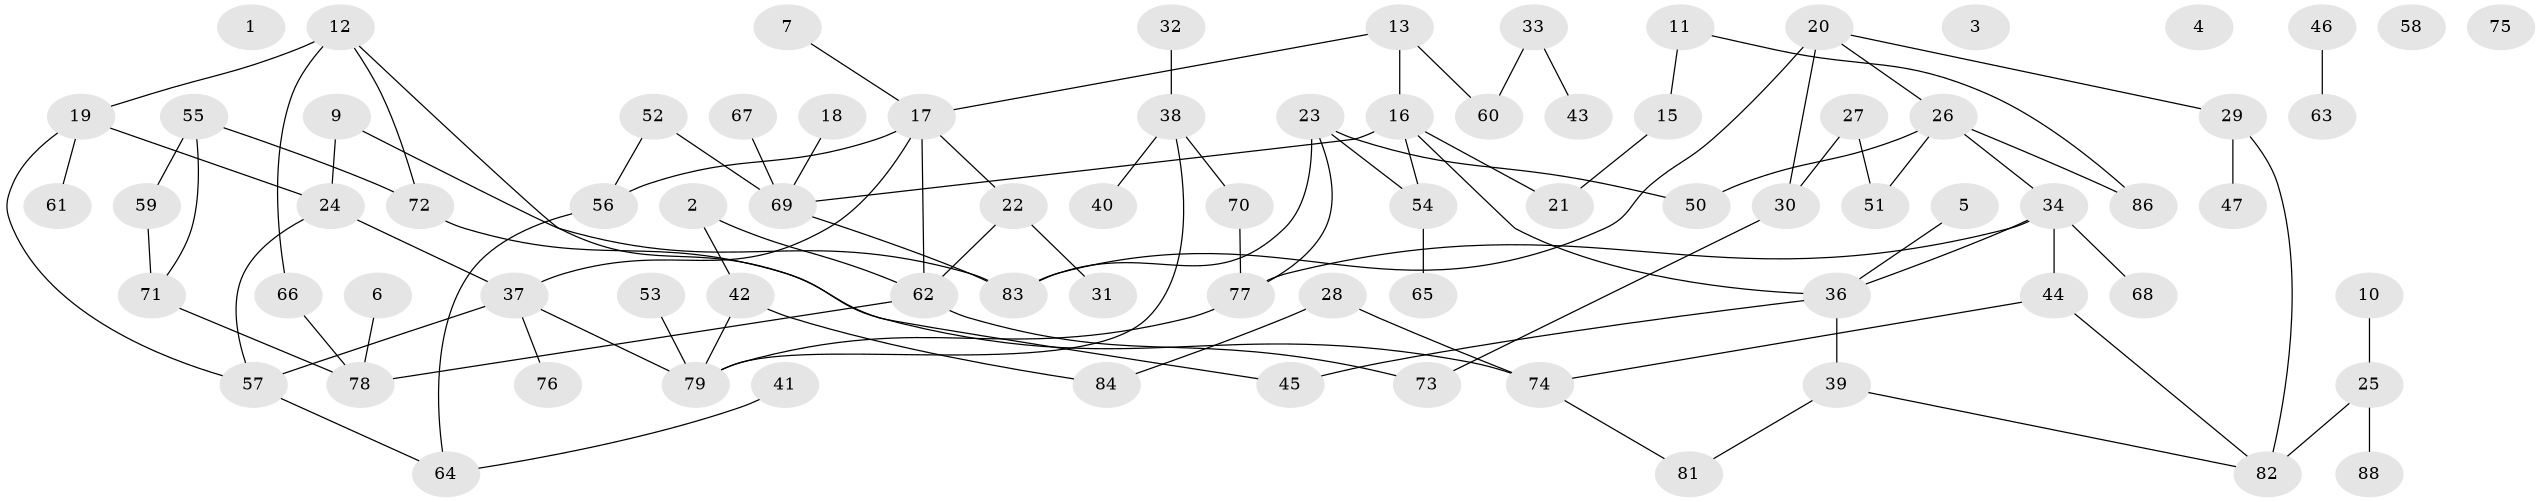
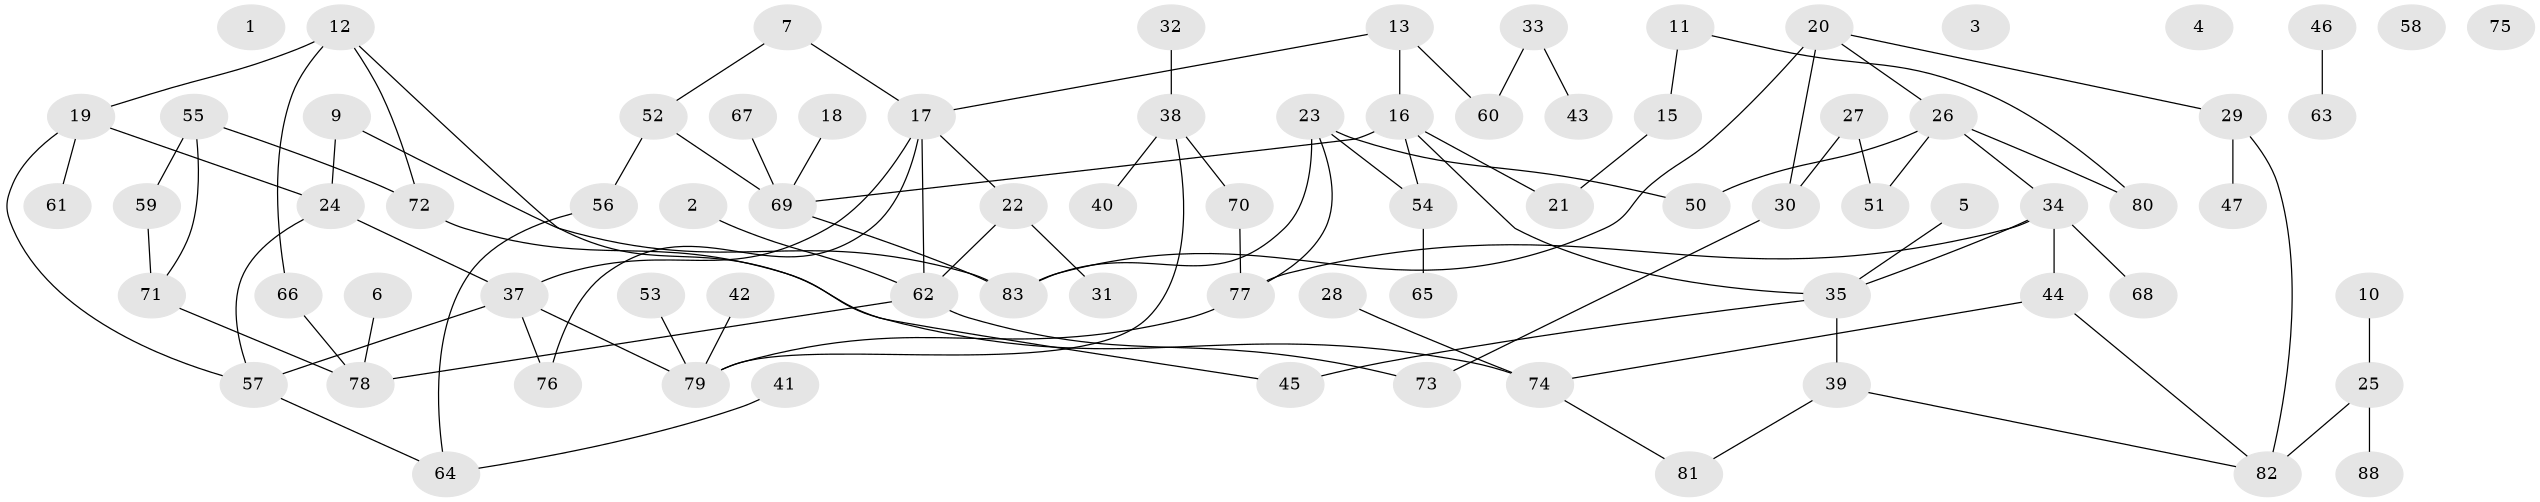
none -> (720, 72)
(776, 160) -> (844, 244)
(2143, 206) -> (2143, 206)
(713, 244) -> none
(1837, 296) -> (1837, 296)
(1107, 385) -> none
